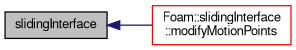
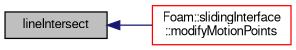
(56, 25) -> (56, 25)
